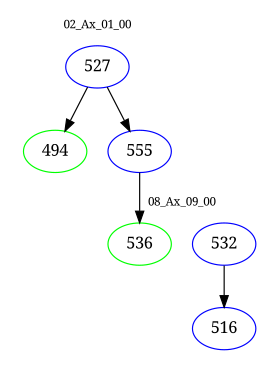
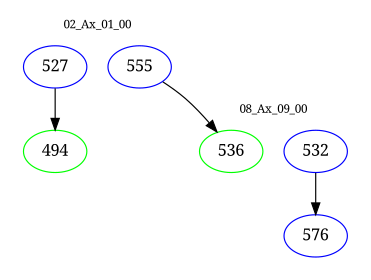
(116, 104) -> none
(224, 329) -> (316, 236)
